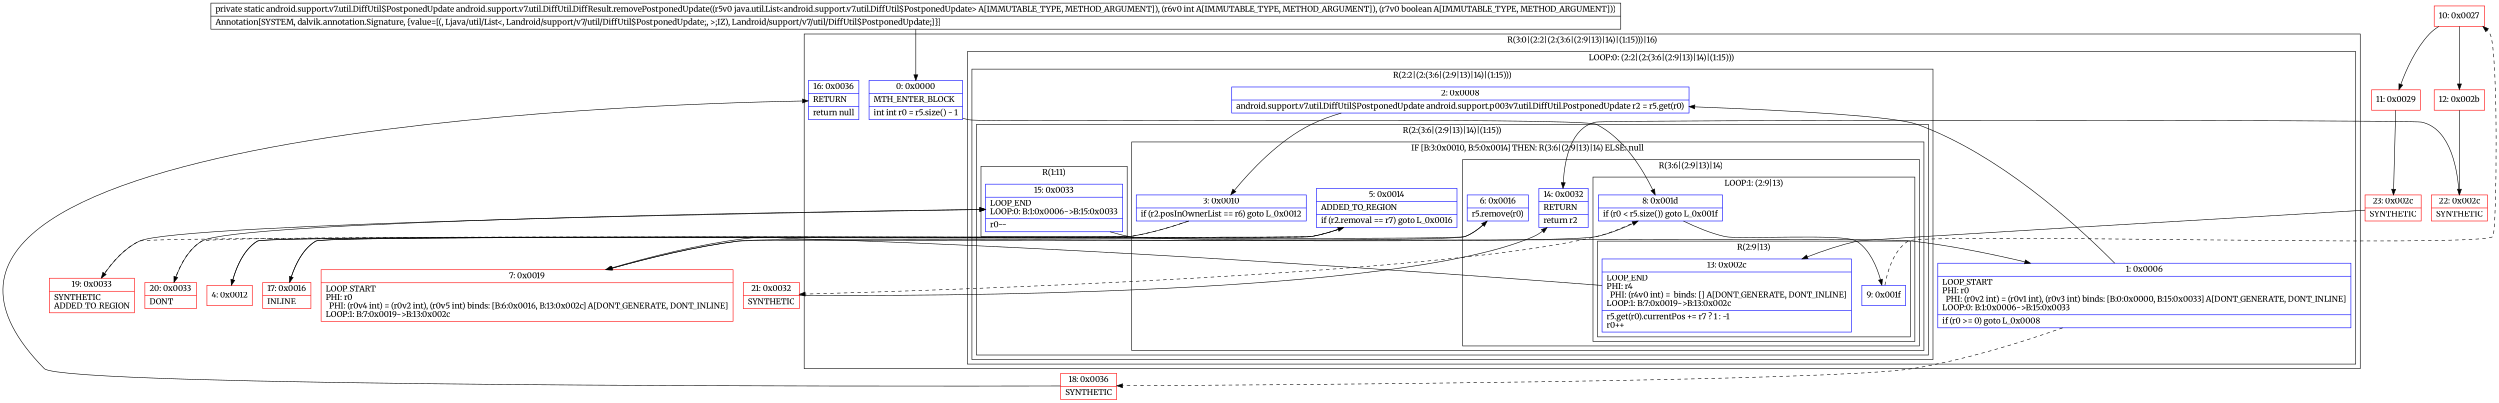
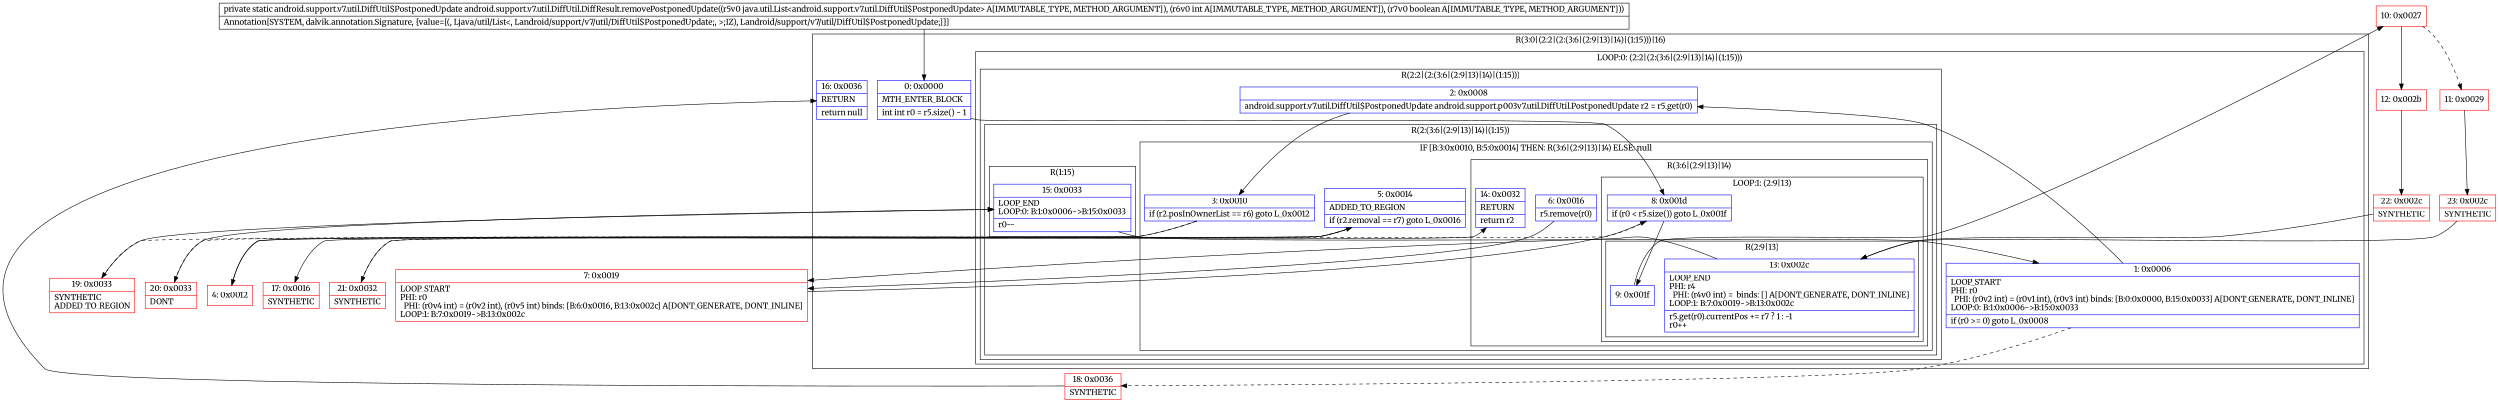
(2416, 52) -> (2445, 52)
(2016, 120) -> (2209, 237)
(1054, 173) -> (1062, 173)
(876, 238) -> none
(2279, 241) -> (2011, 207)
(282, 302) -> (291, 302)
